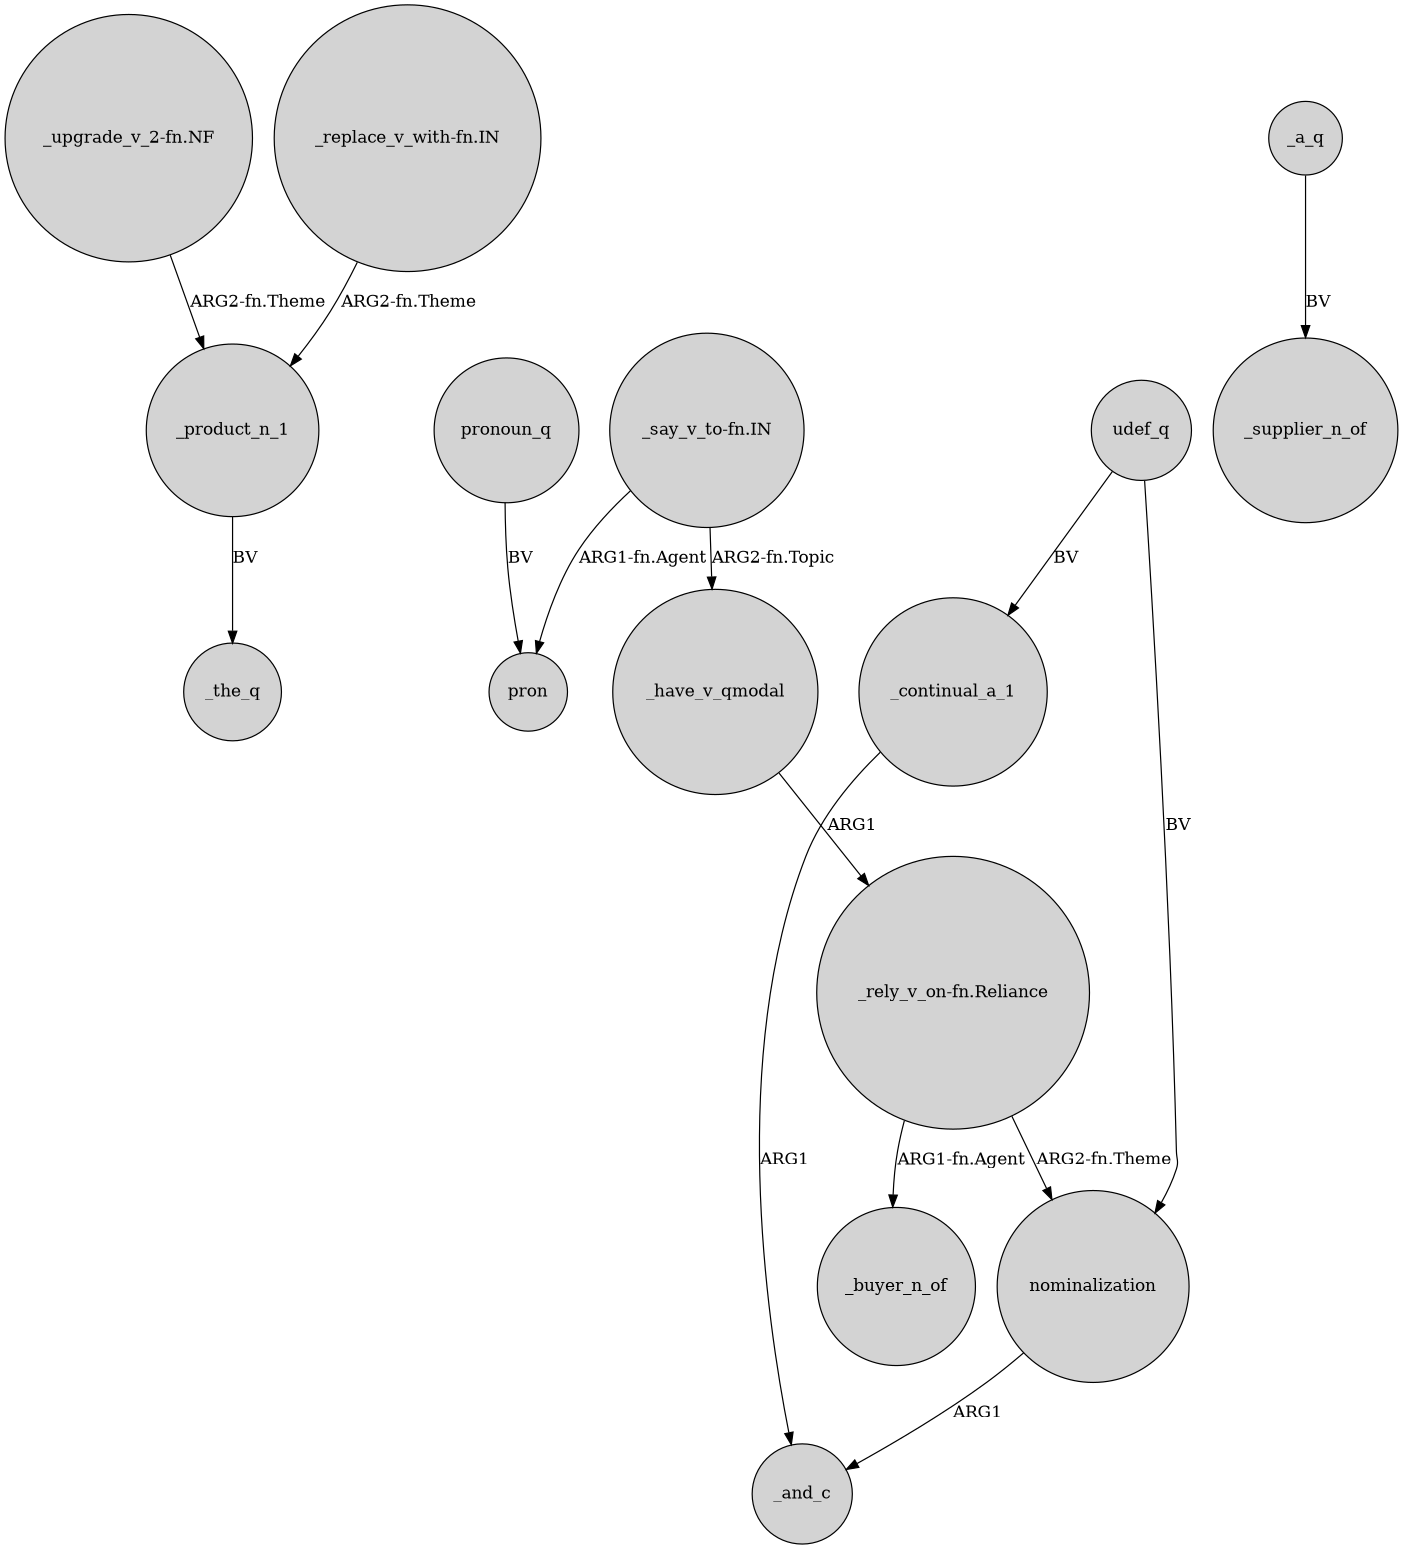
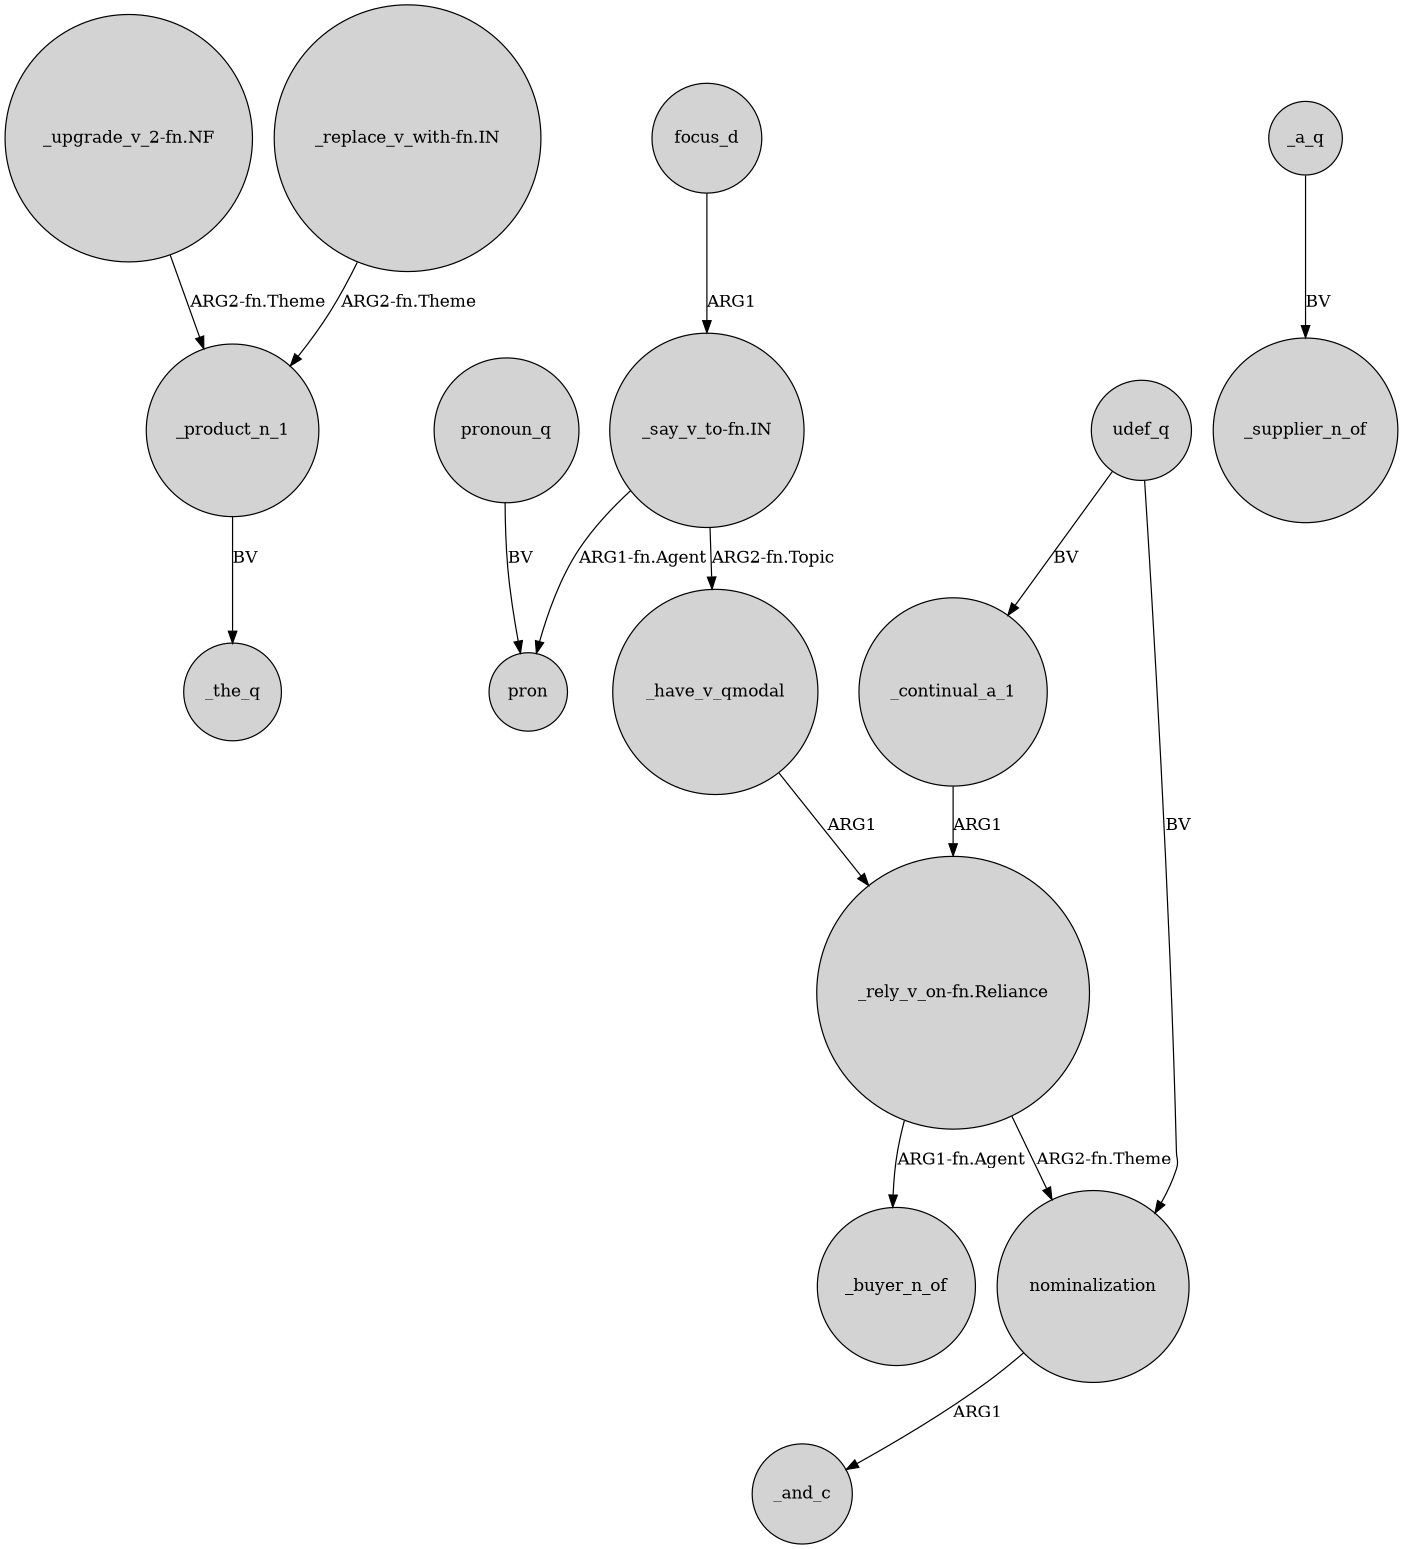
none -> (707, 138)
(762, 1078) -> (953, 815)
